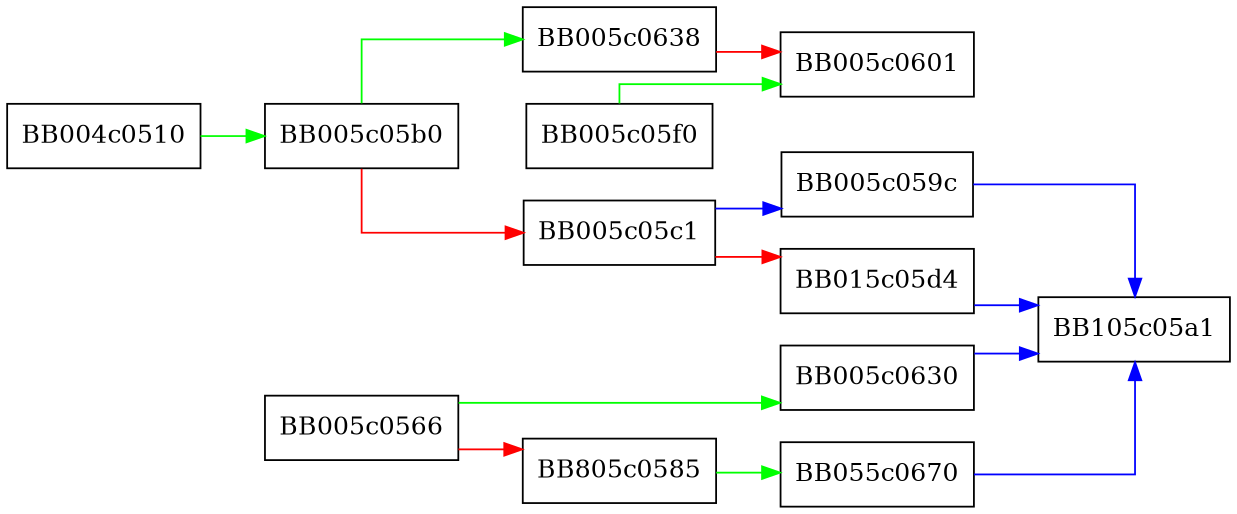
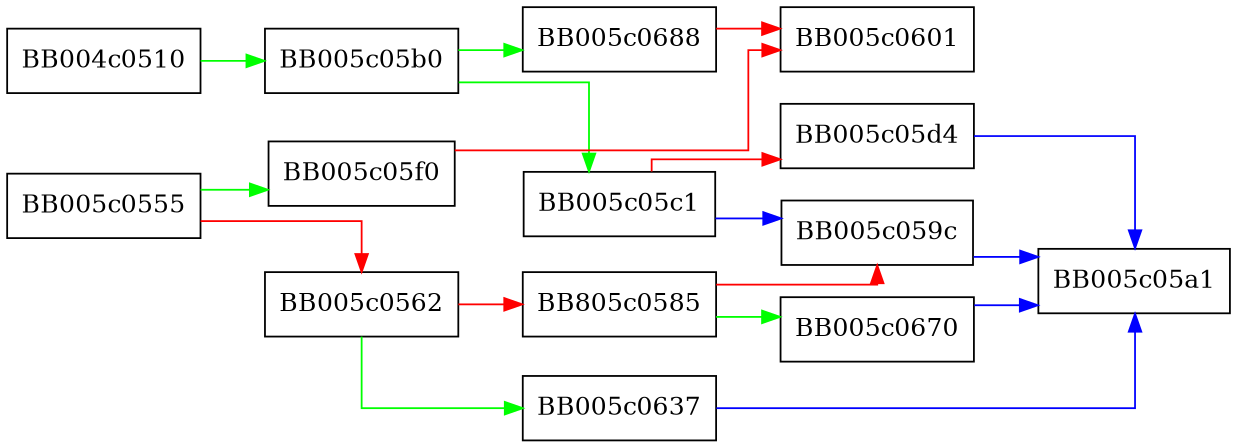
(619, 39) -> (619, 39)
(681, 84) -> (638, 150)
none -> (104, 206)
(402, 233) -> (559, 82)
(877, 281) -> (877, 136)
none -> (798, 285)
(1134, 329) -> (1134, 281)
(877, 378) -> (619, 408)
(362, 428) -> (362, 304)
(877, 474) -> (877, 329)
